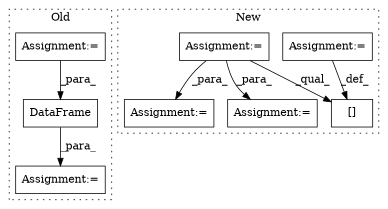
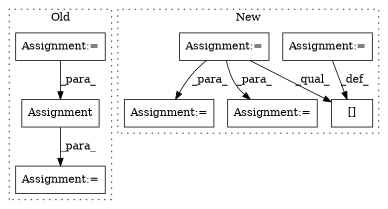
(60, 113) -> (60, 113)
